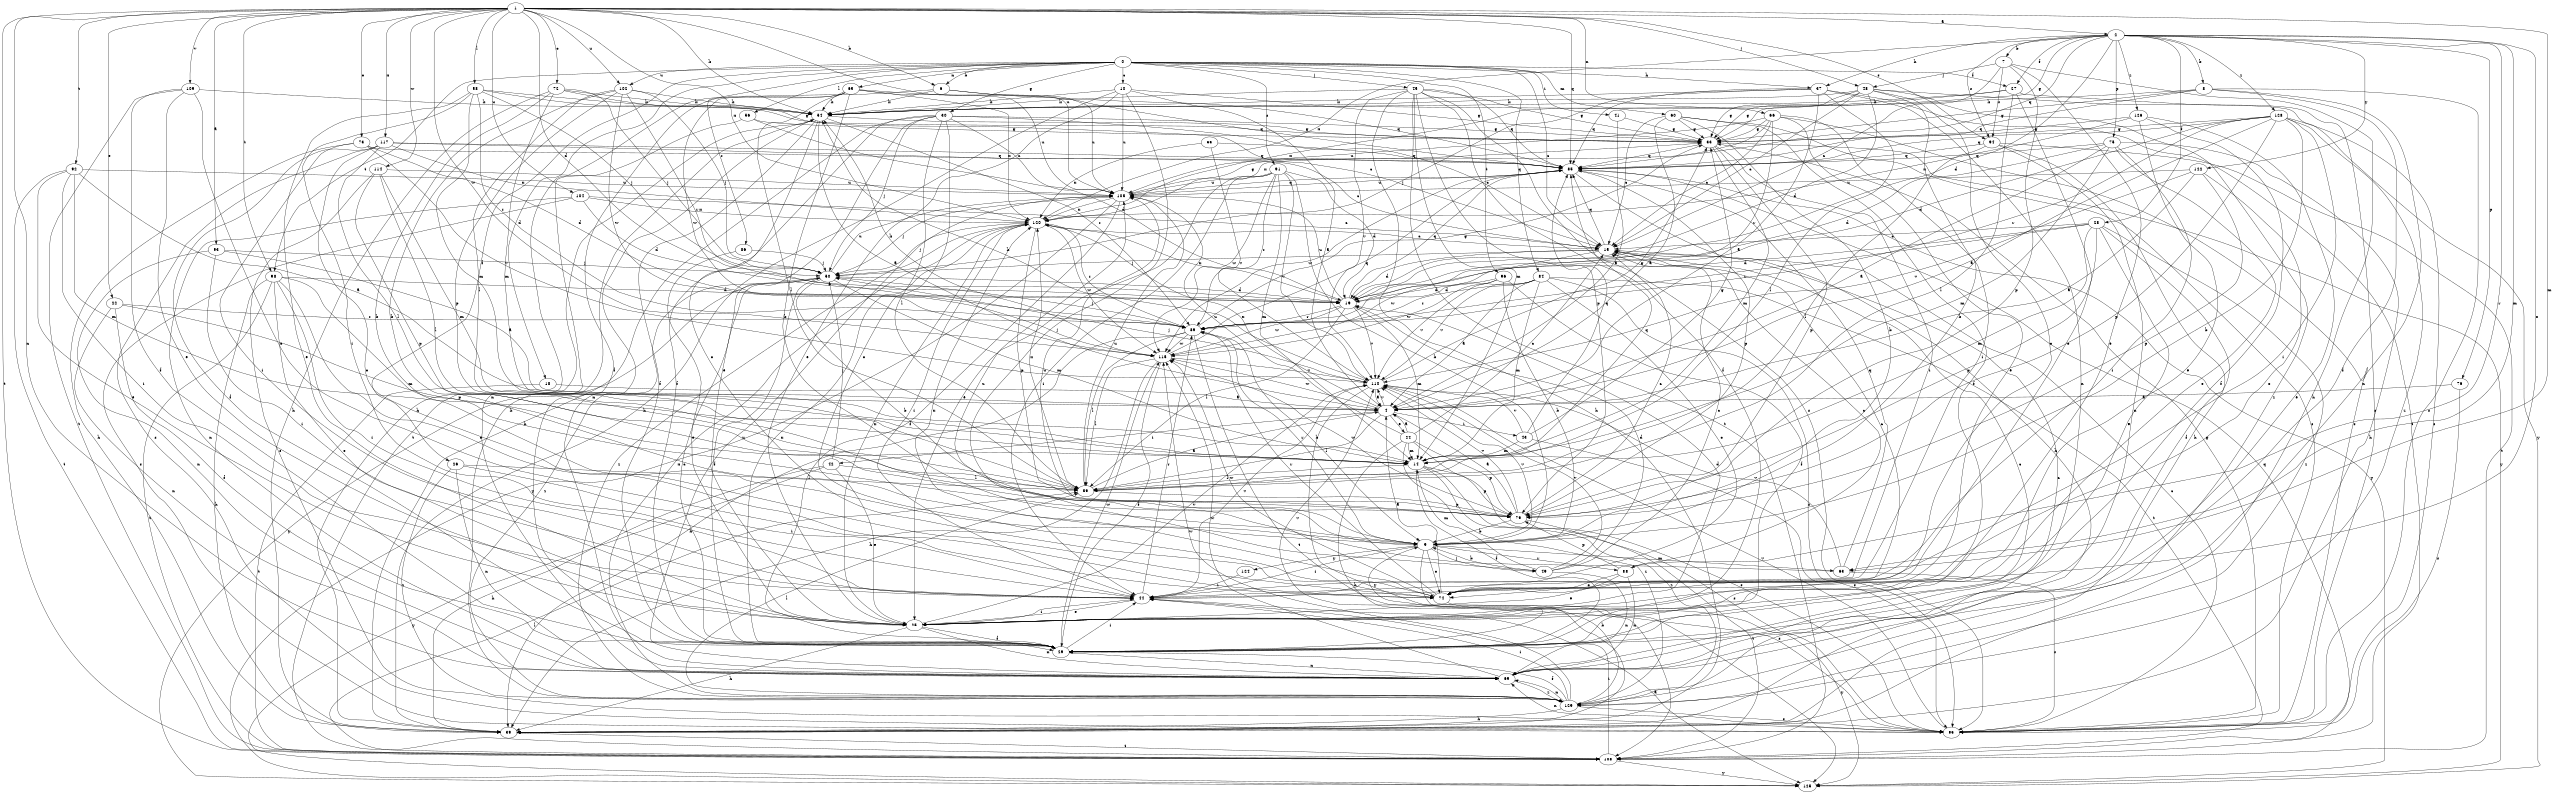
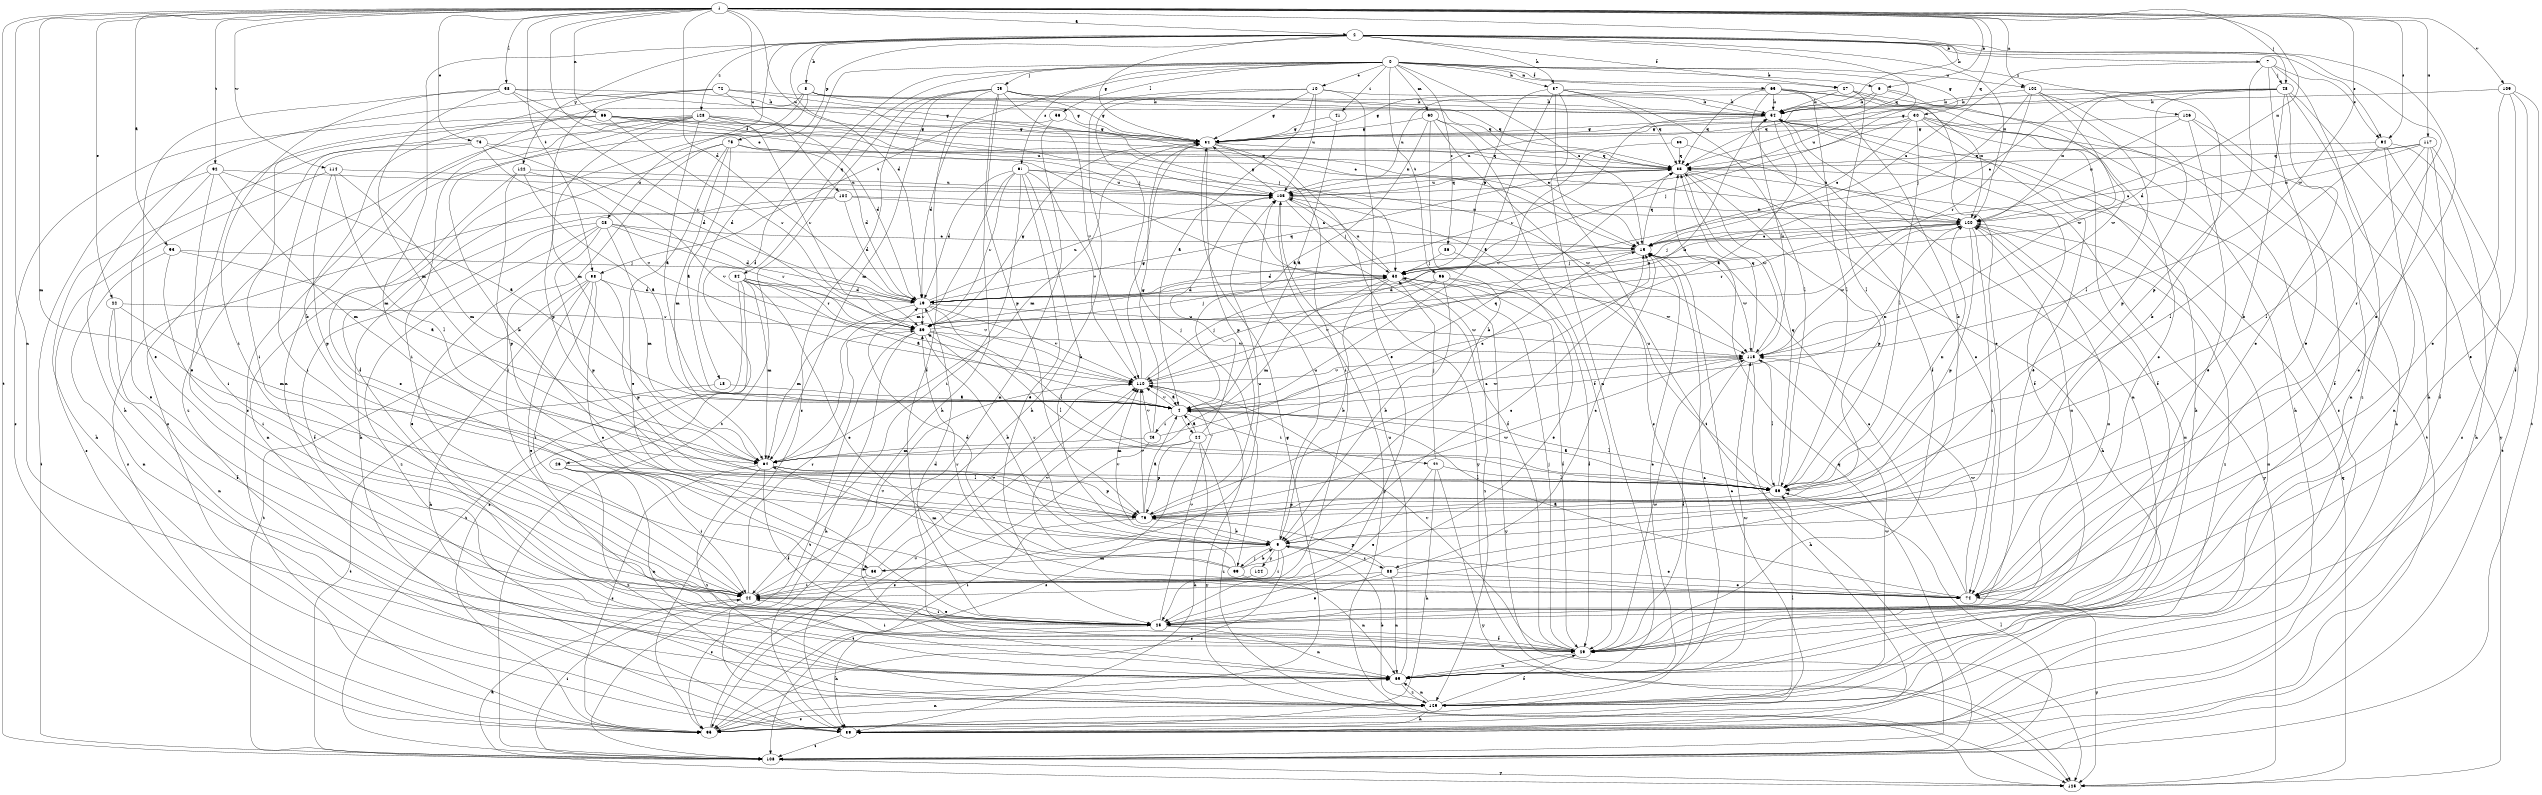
(553, 38) -> (858, 156)
(1709, 142) -> (1207, 142)
(1826, 302) -> (2290, 372)
(2460, 384) -> none
(2297, 397) -> (2351, 397)
(684, 464) -> (1549, 464)
(1416, 464) -> (766, 464)
(1544, 572) -> (1236, 572)
(1372, 624) -> (931, 585)
